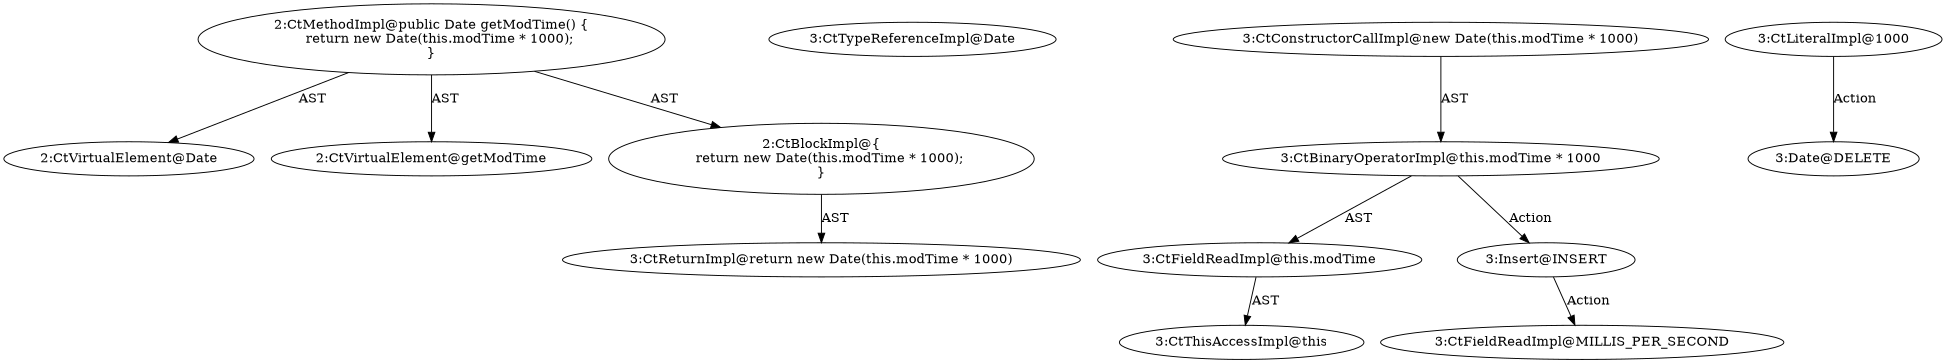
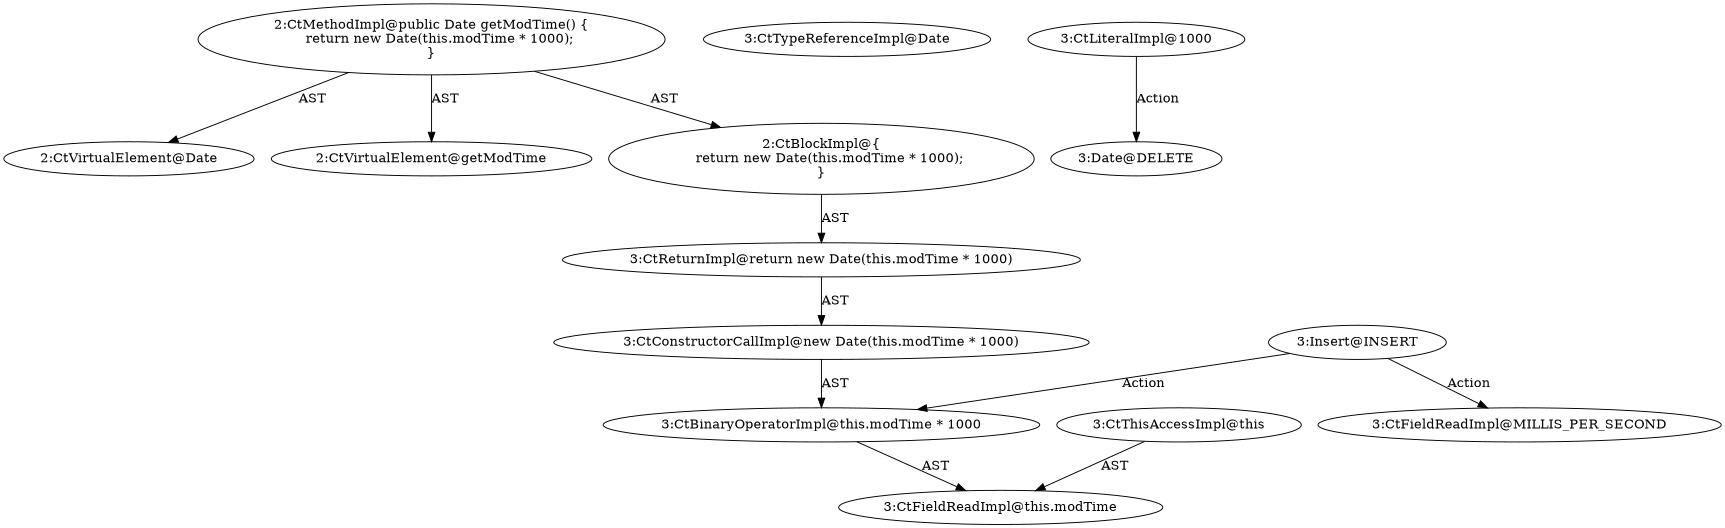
(1490, 206) -> (1108, 381)
none -> (821, 296)
(1252, 296) -> (1095, 464)
